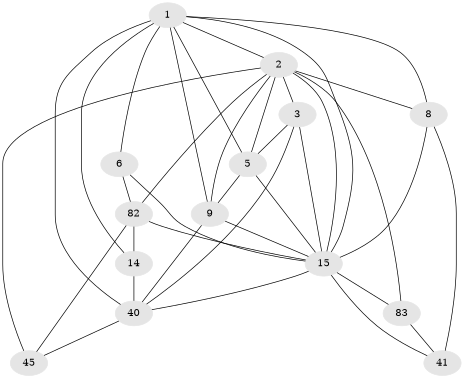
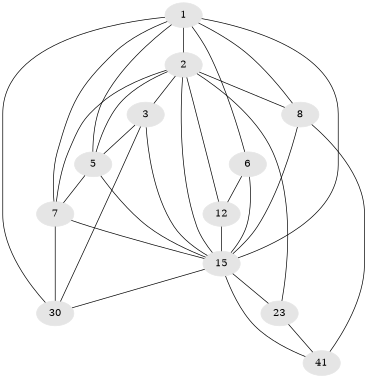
(134, 214) -> (222, 214)
(210, 214) -> (55, 214)
(134, 264) -> none
(134, 313) -> (55, 313)
(402, 313) -> (280, 313)
(29, 363) -> none
